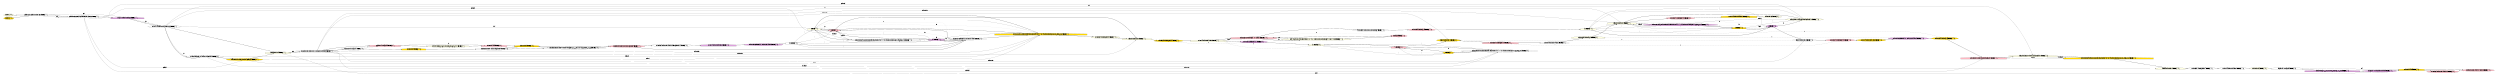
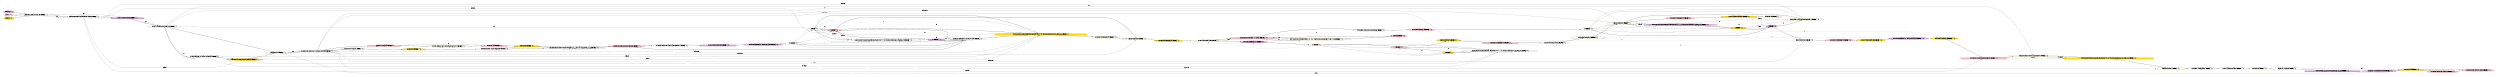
none -> (9, 12)
